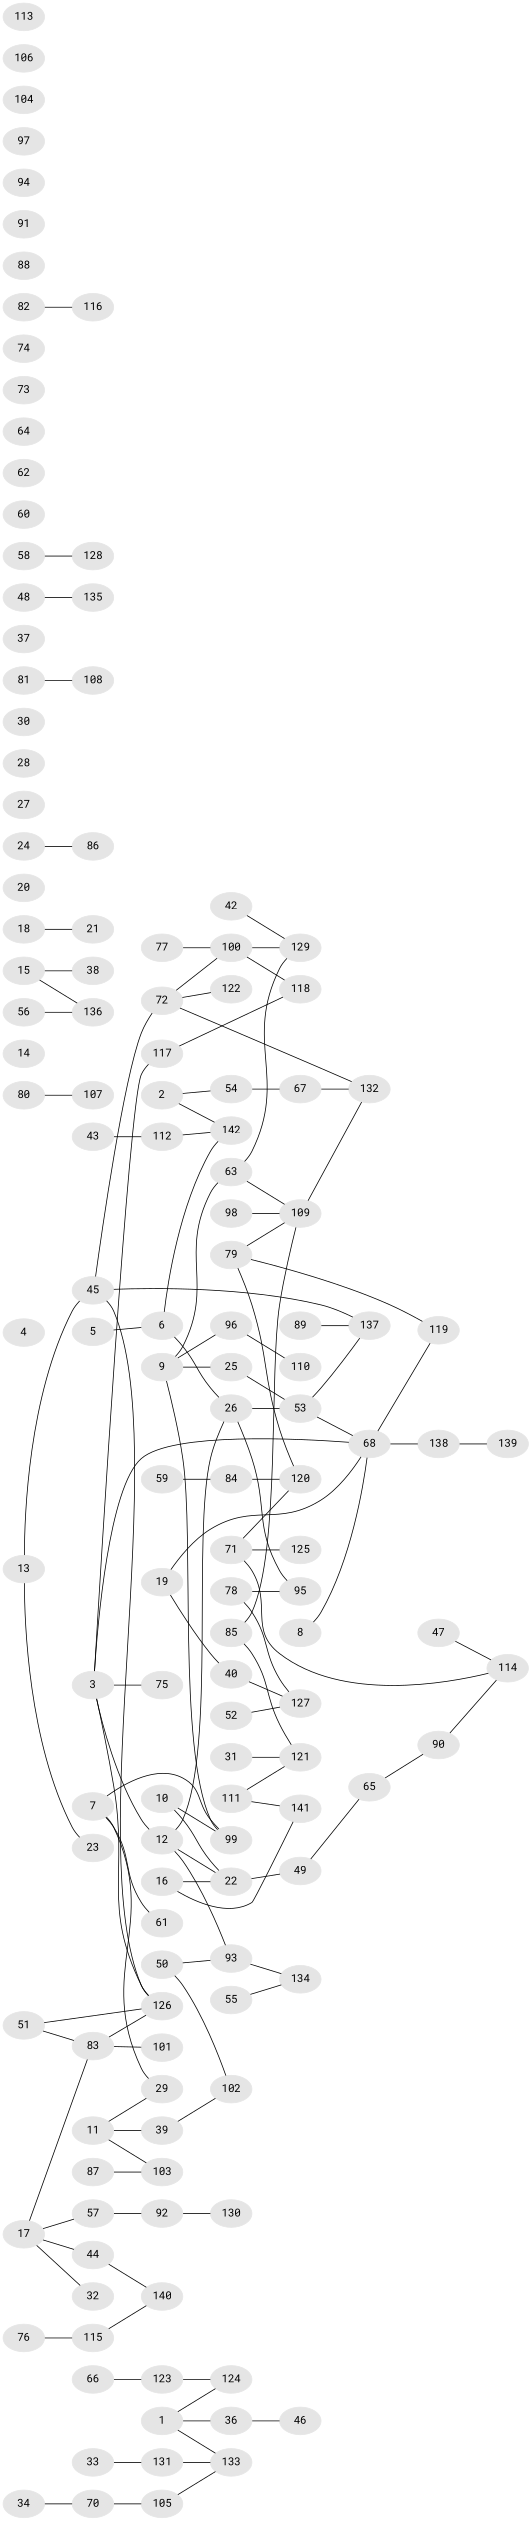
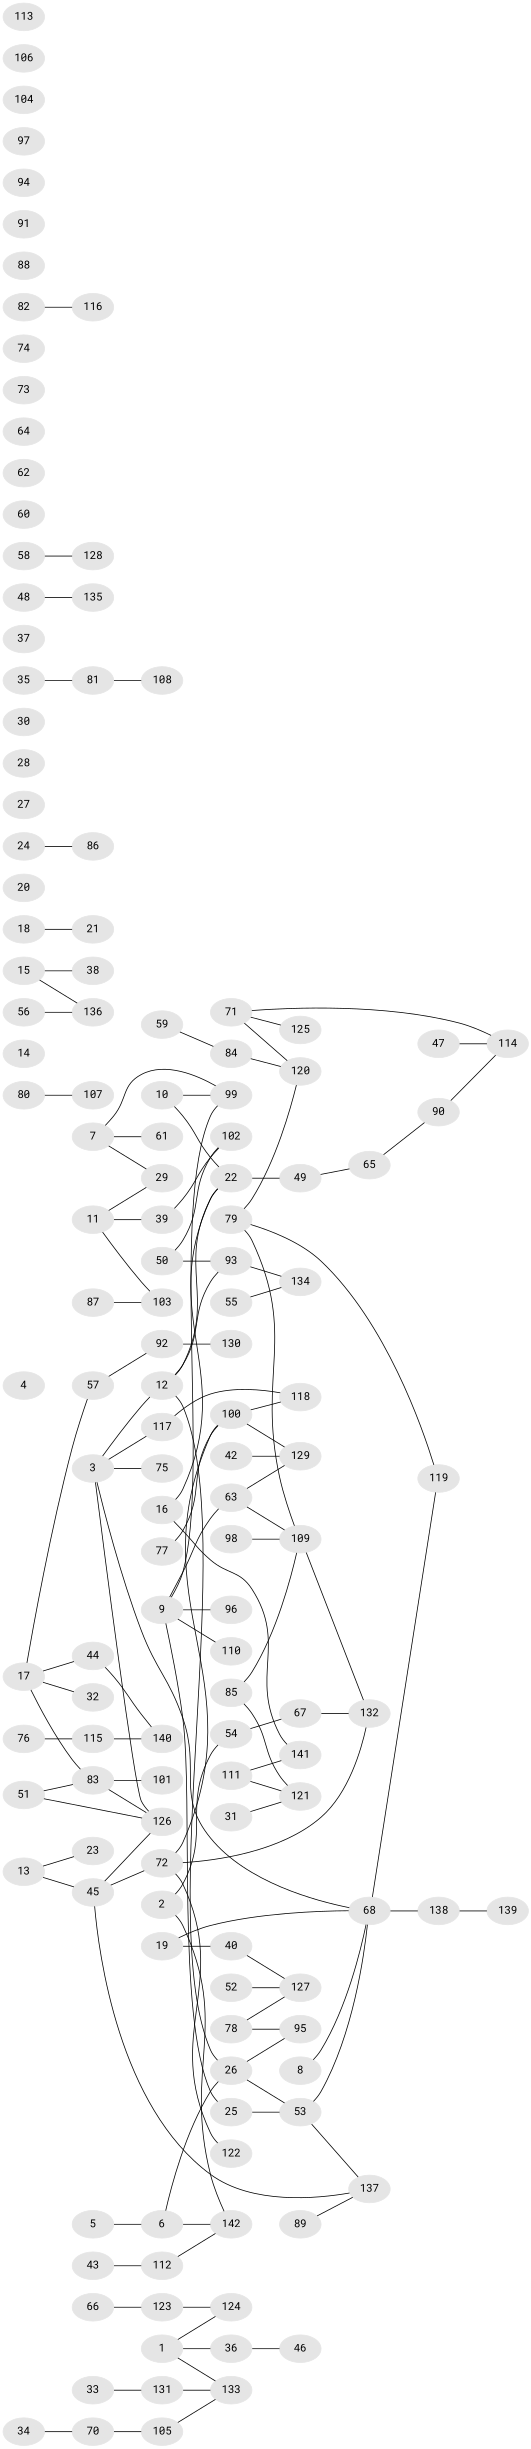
none -> (24, 680)
(268, 1348) -> (189, 1626)
